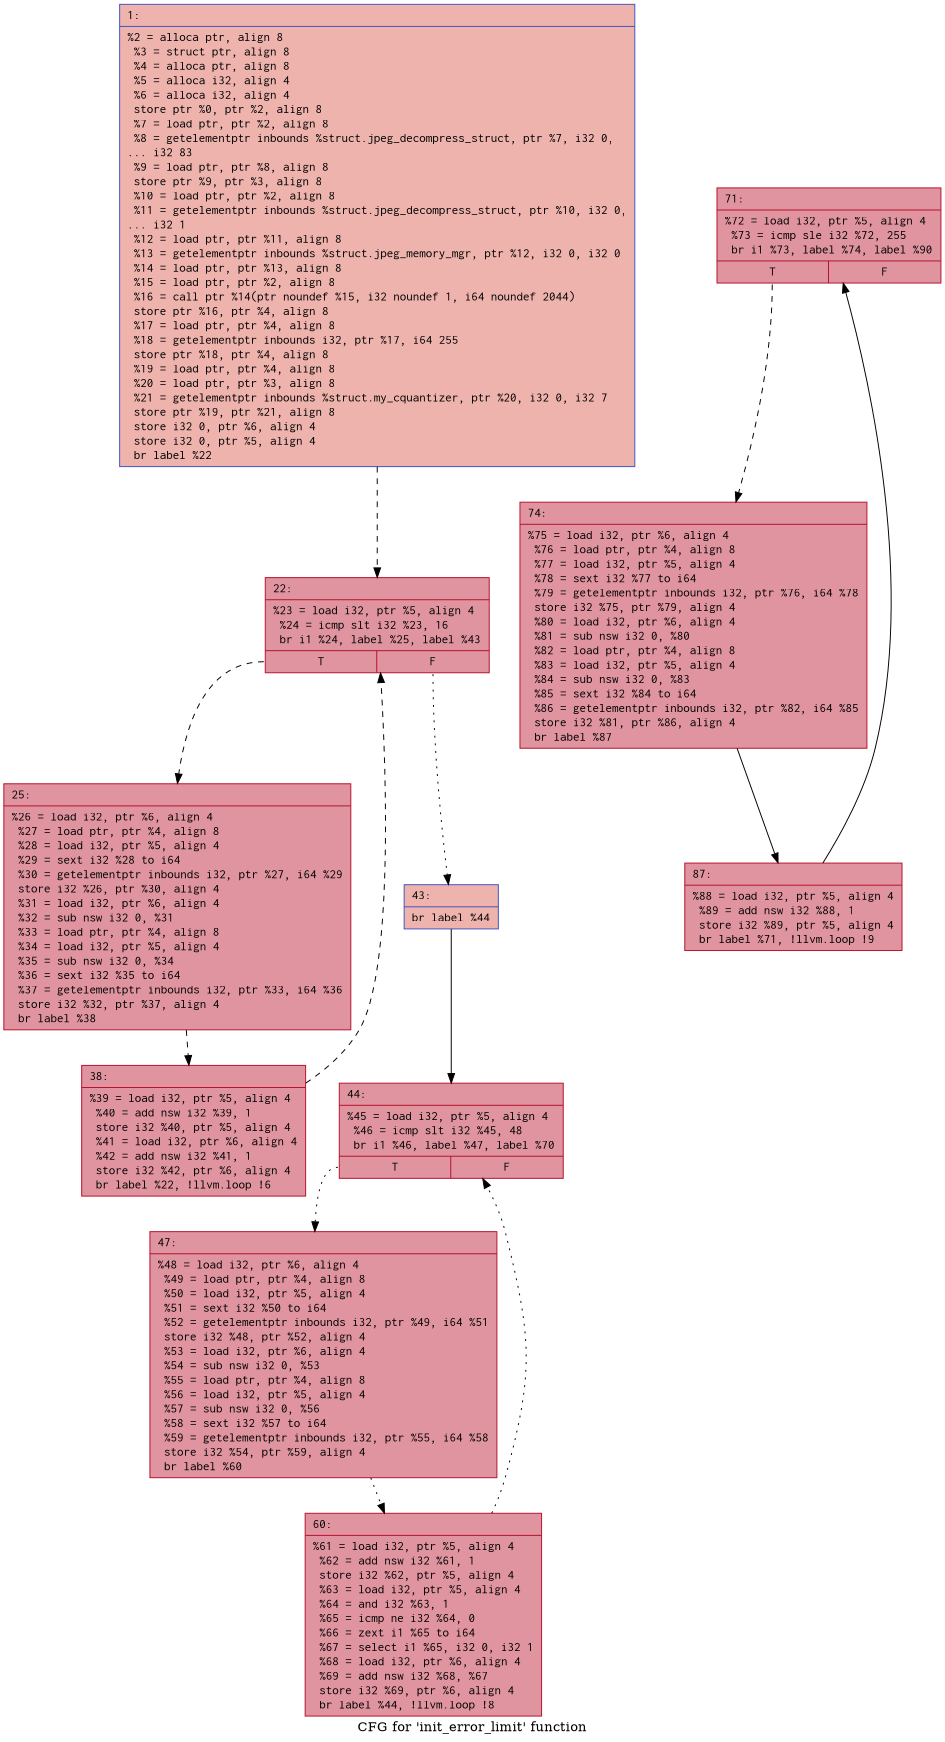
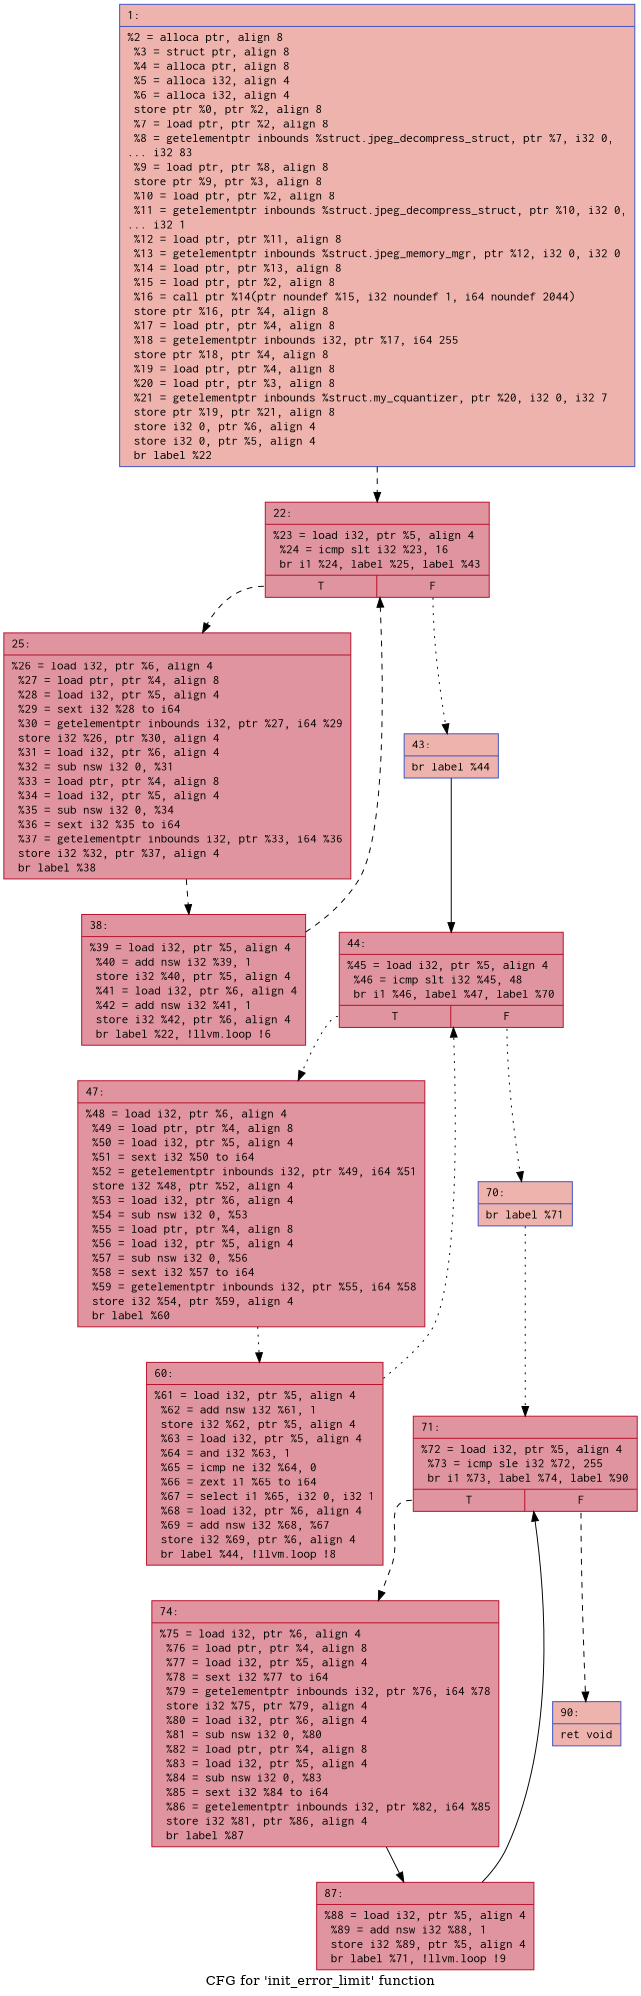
none -> (525, 1204)
none -> (587, 1724)
